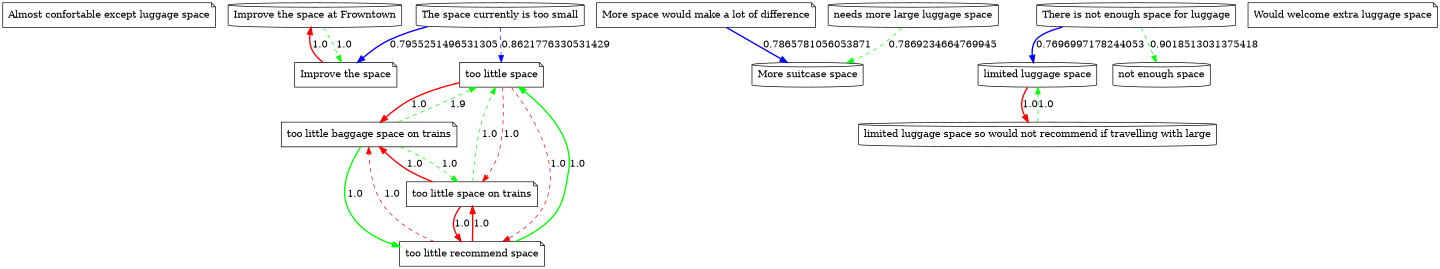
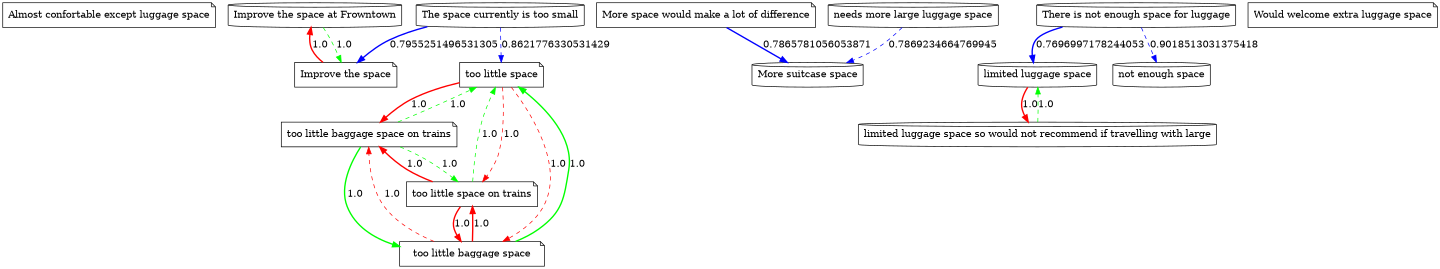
(1148, 42) -> (1148, 42)
(880, 47) -> (880, 47)
(458, 105) -> (458, 105)
(472, 254) -> (472, 254)
